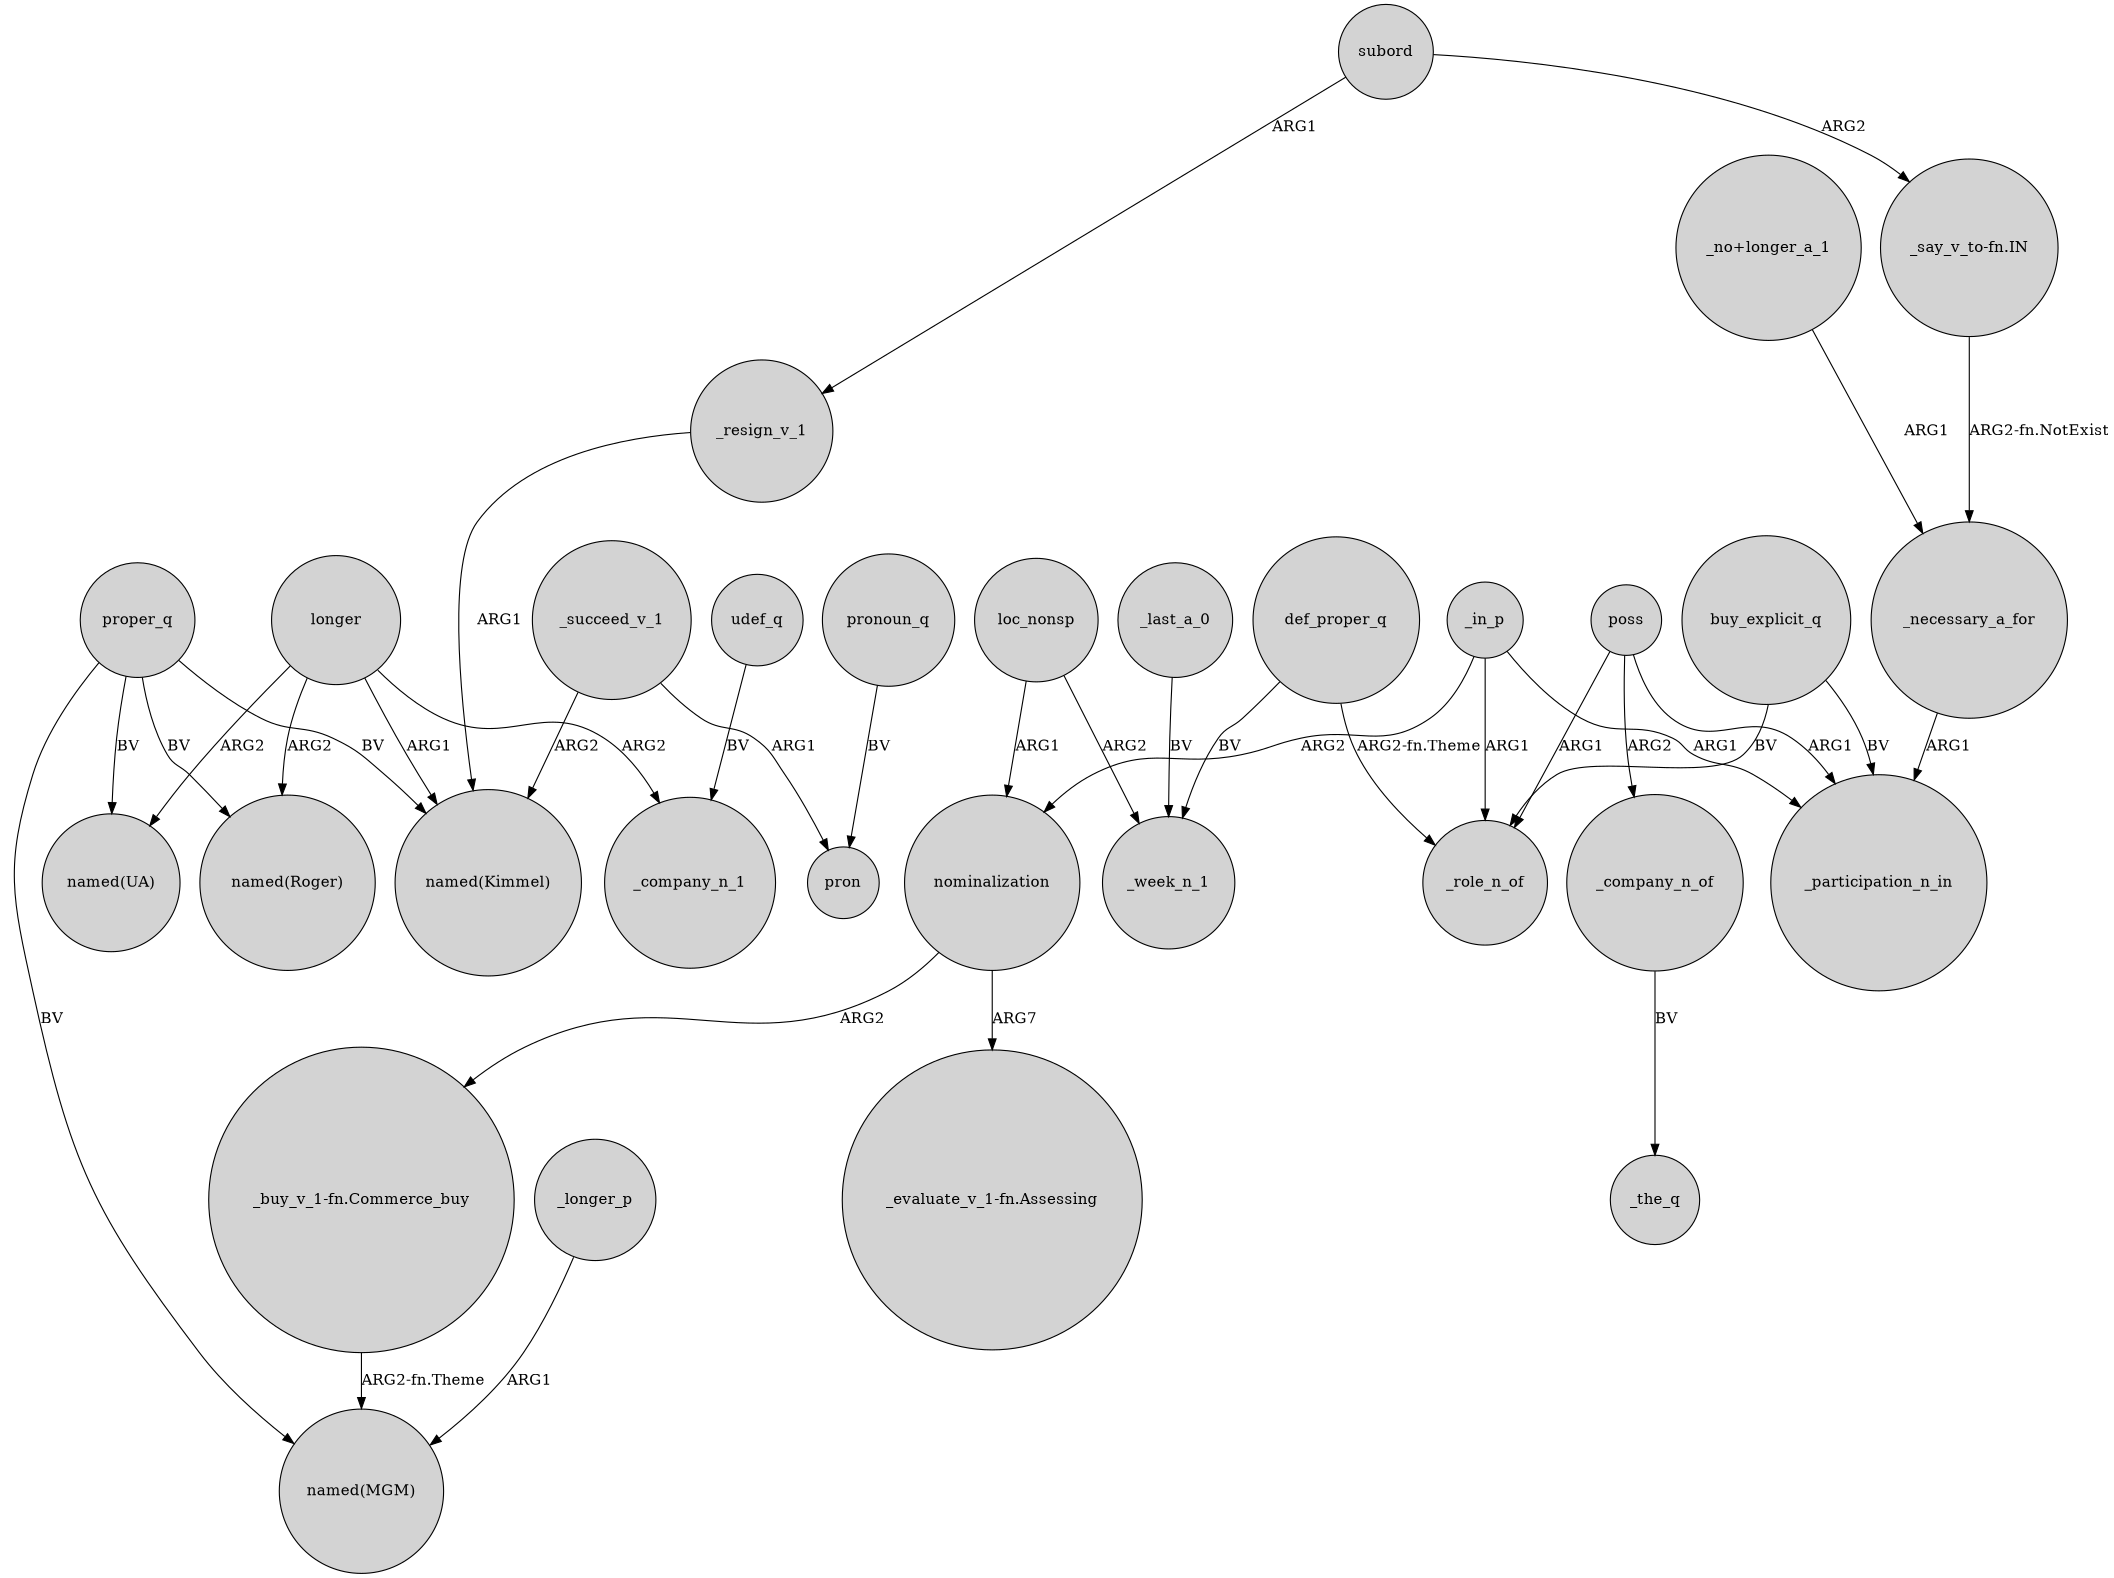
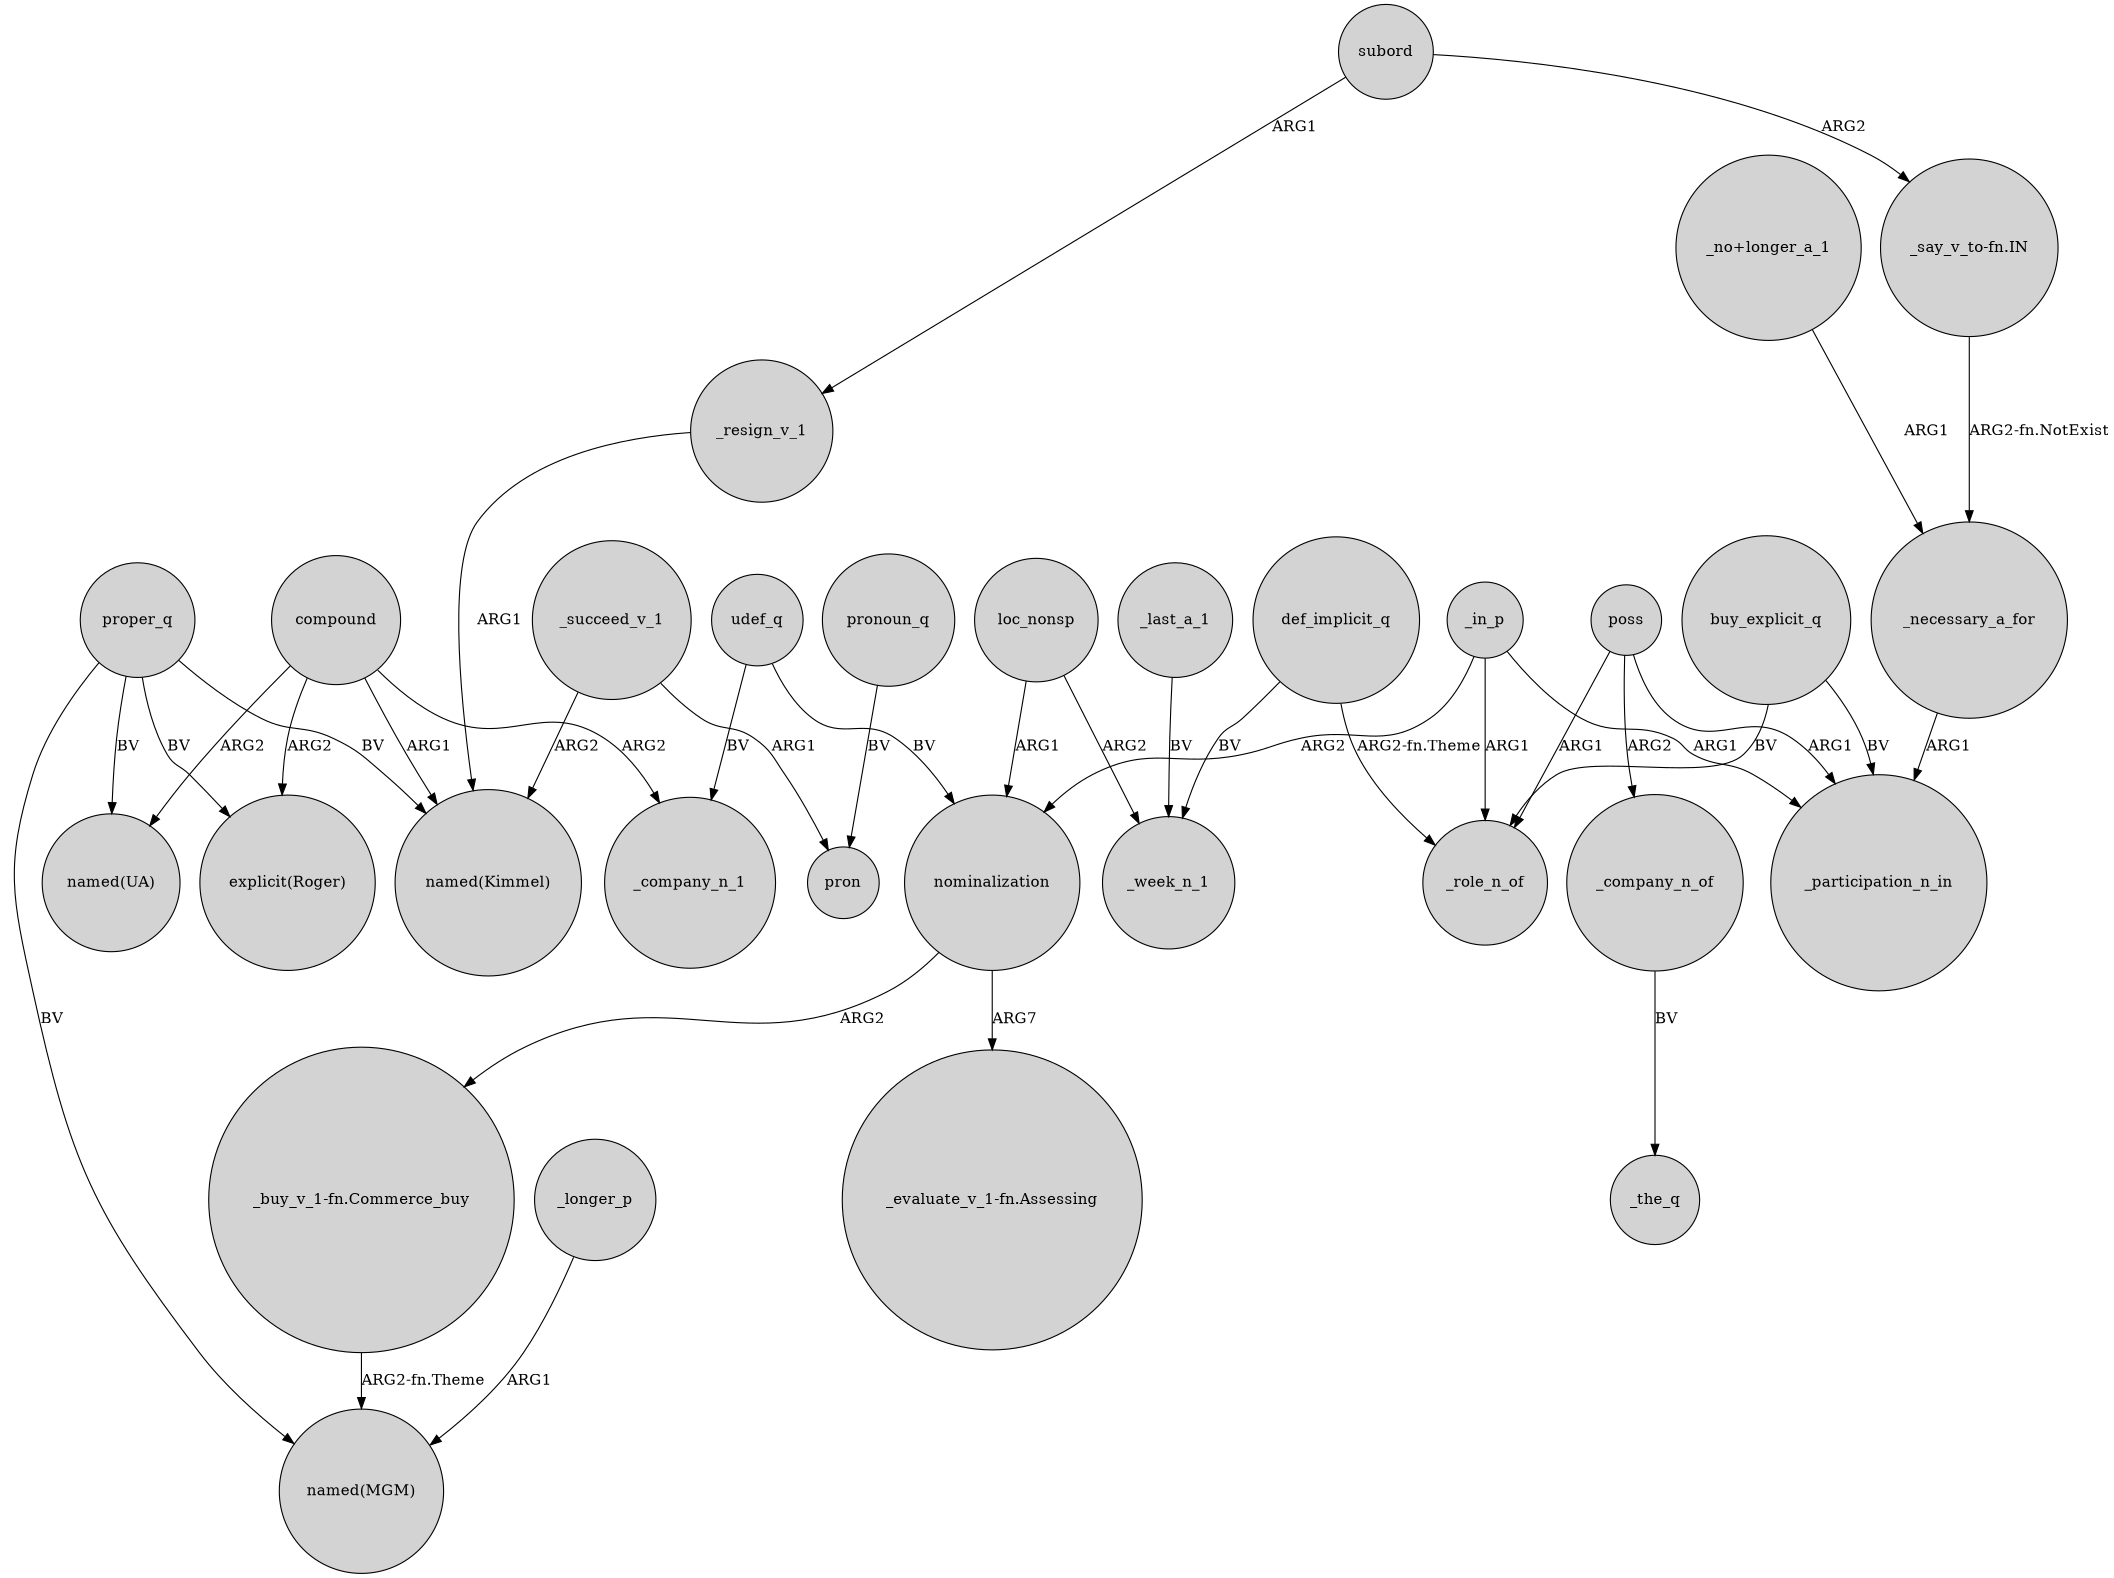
(336, 620) -> (336, 620)
(1175, 620) -> (1175, 620)
(1336, 620) -> (1336, 620)
none -> (858, 729)
(288, 883) -> (288, 883)
